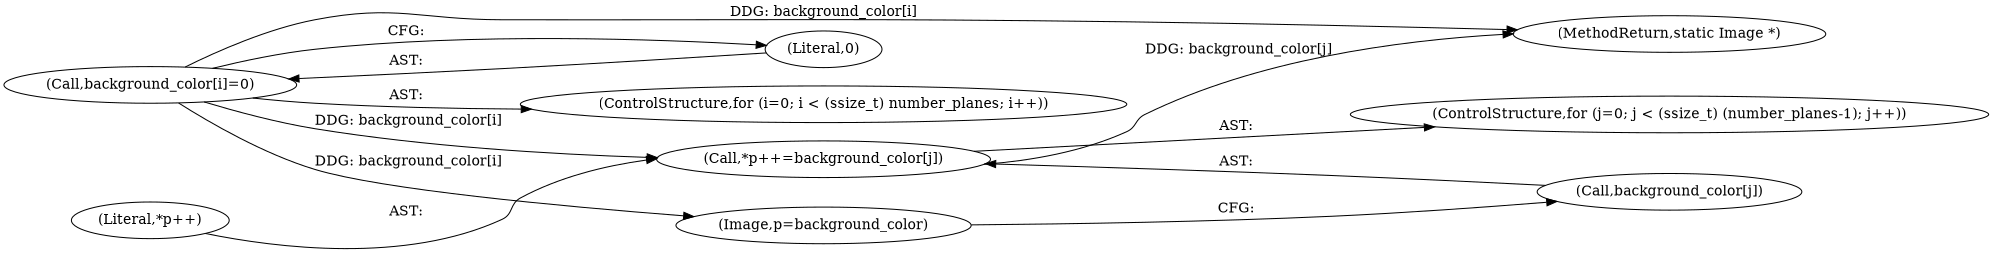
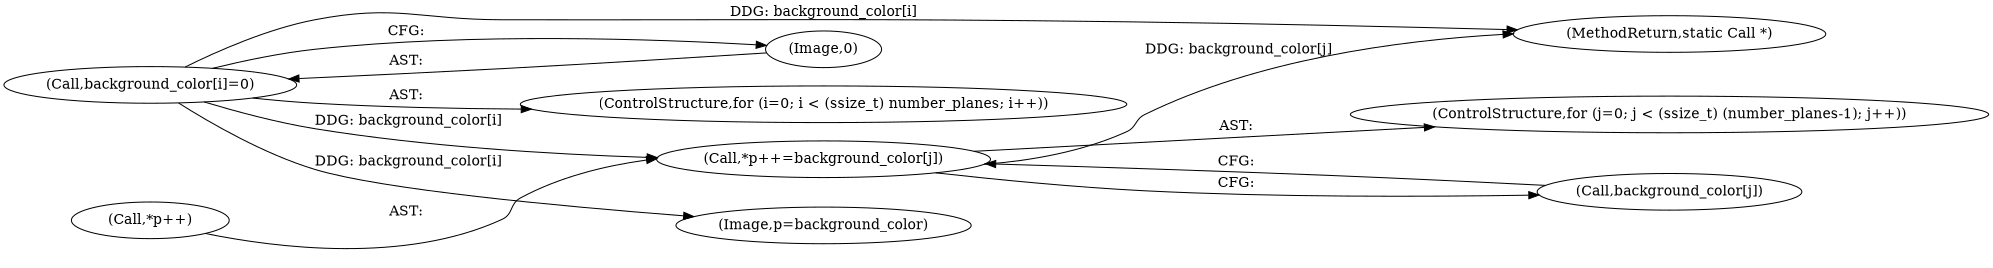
(1670, 34) -> (1670, 34)
(824, 49) -> (824, 49)
(1239, 162) -> (1239, 162)
(1259, 219) -> (1232, 194)
(150, 220) -> (150, 220)
